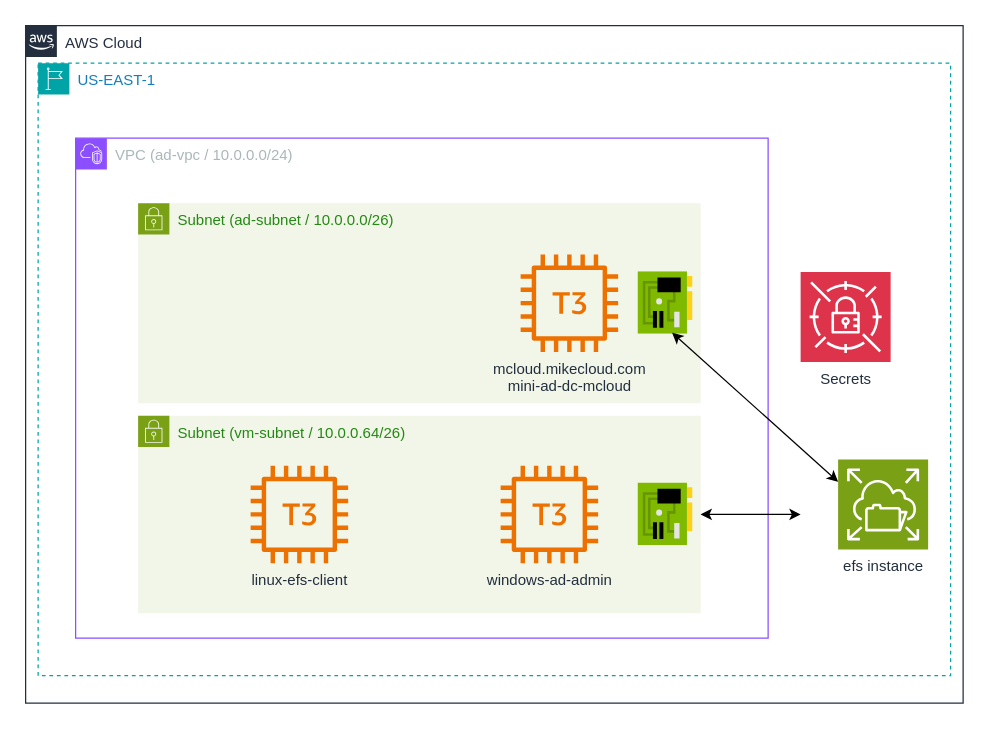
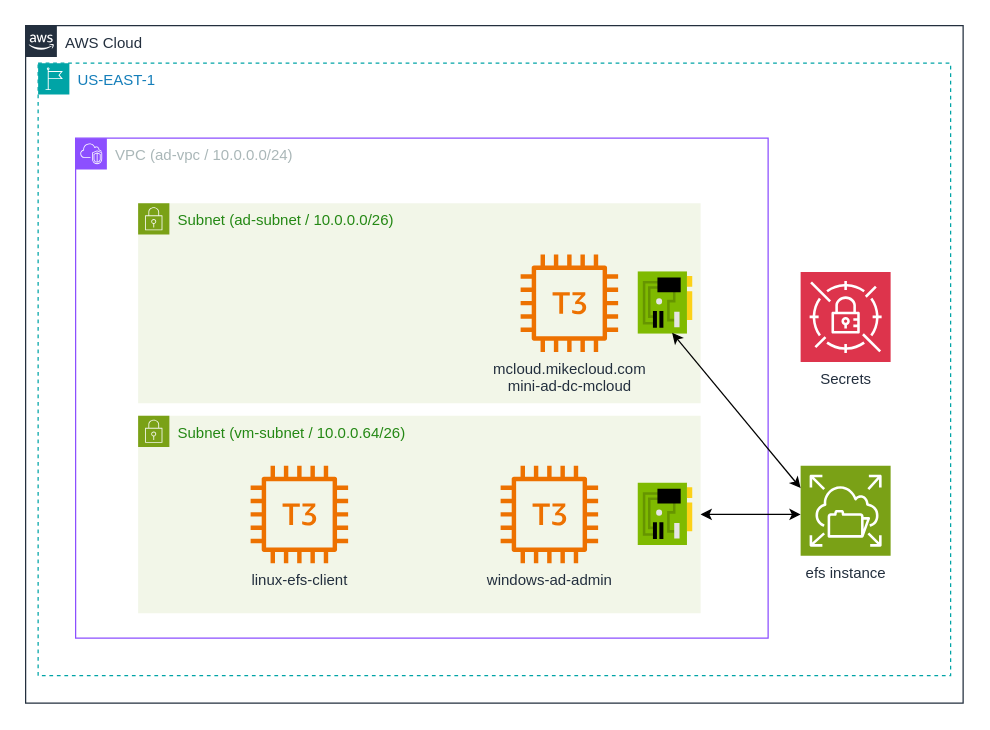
(883, 504) -> (846, 511)
